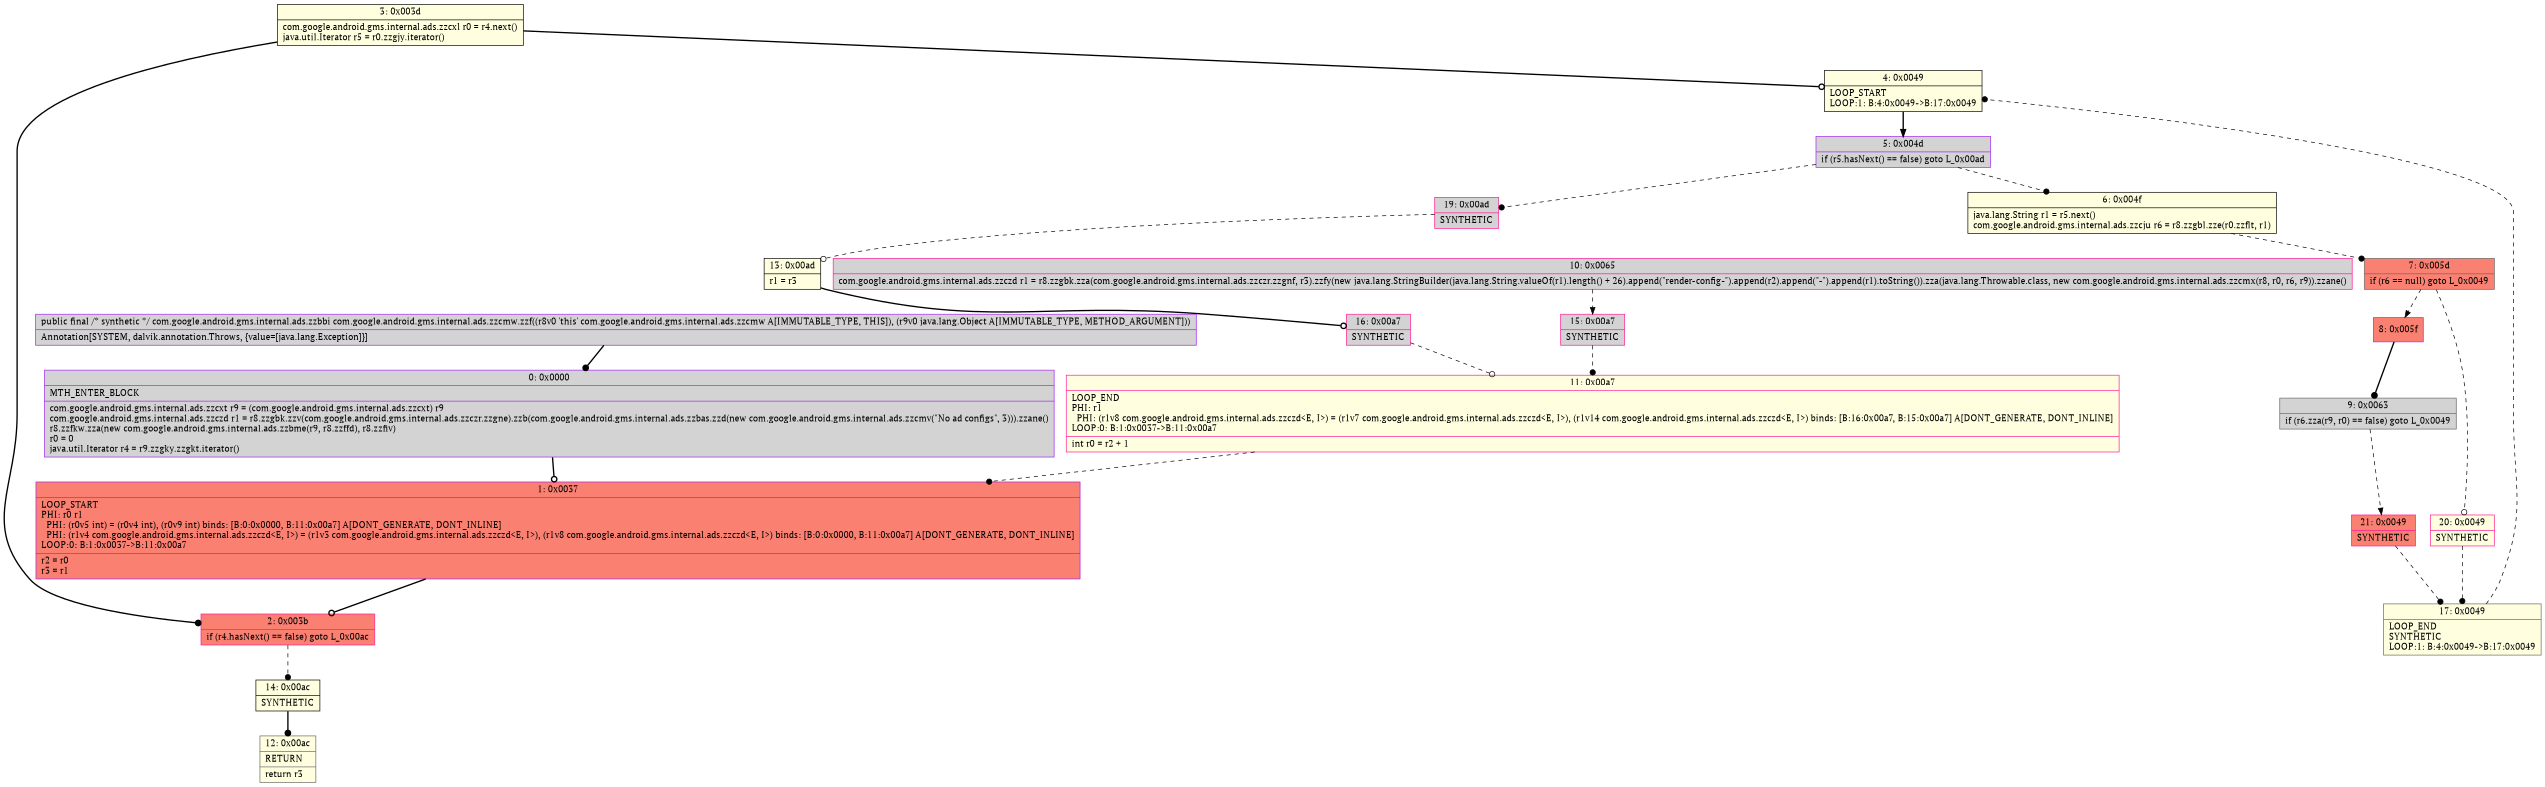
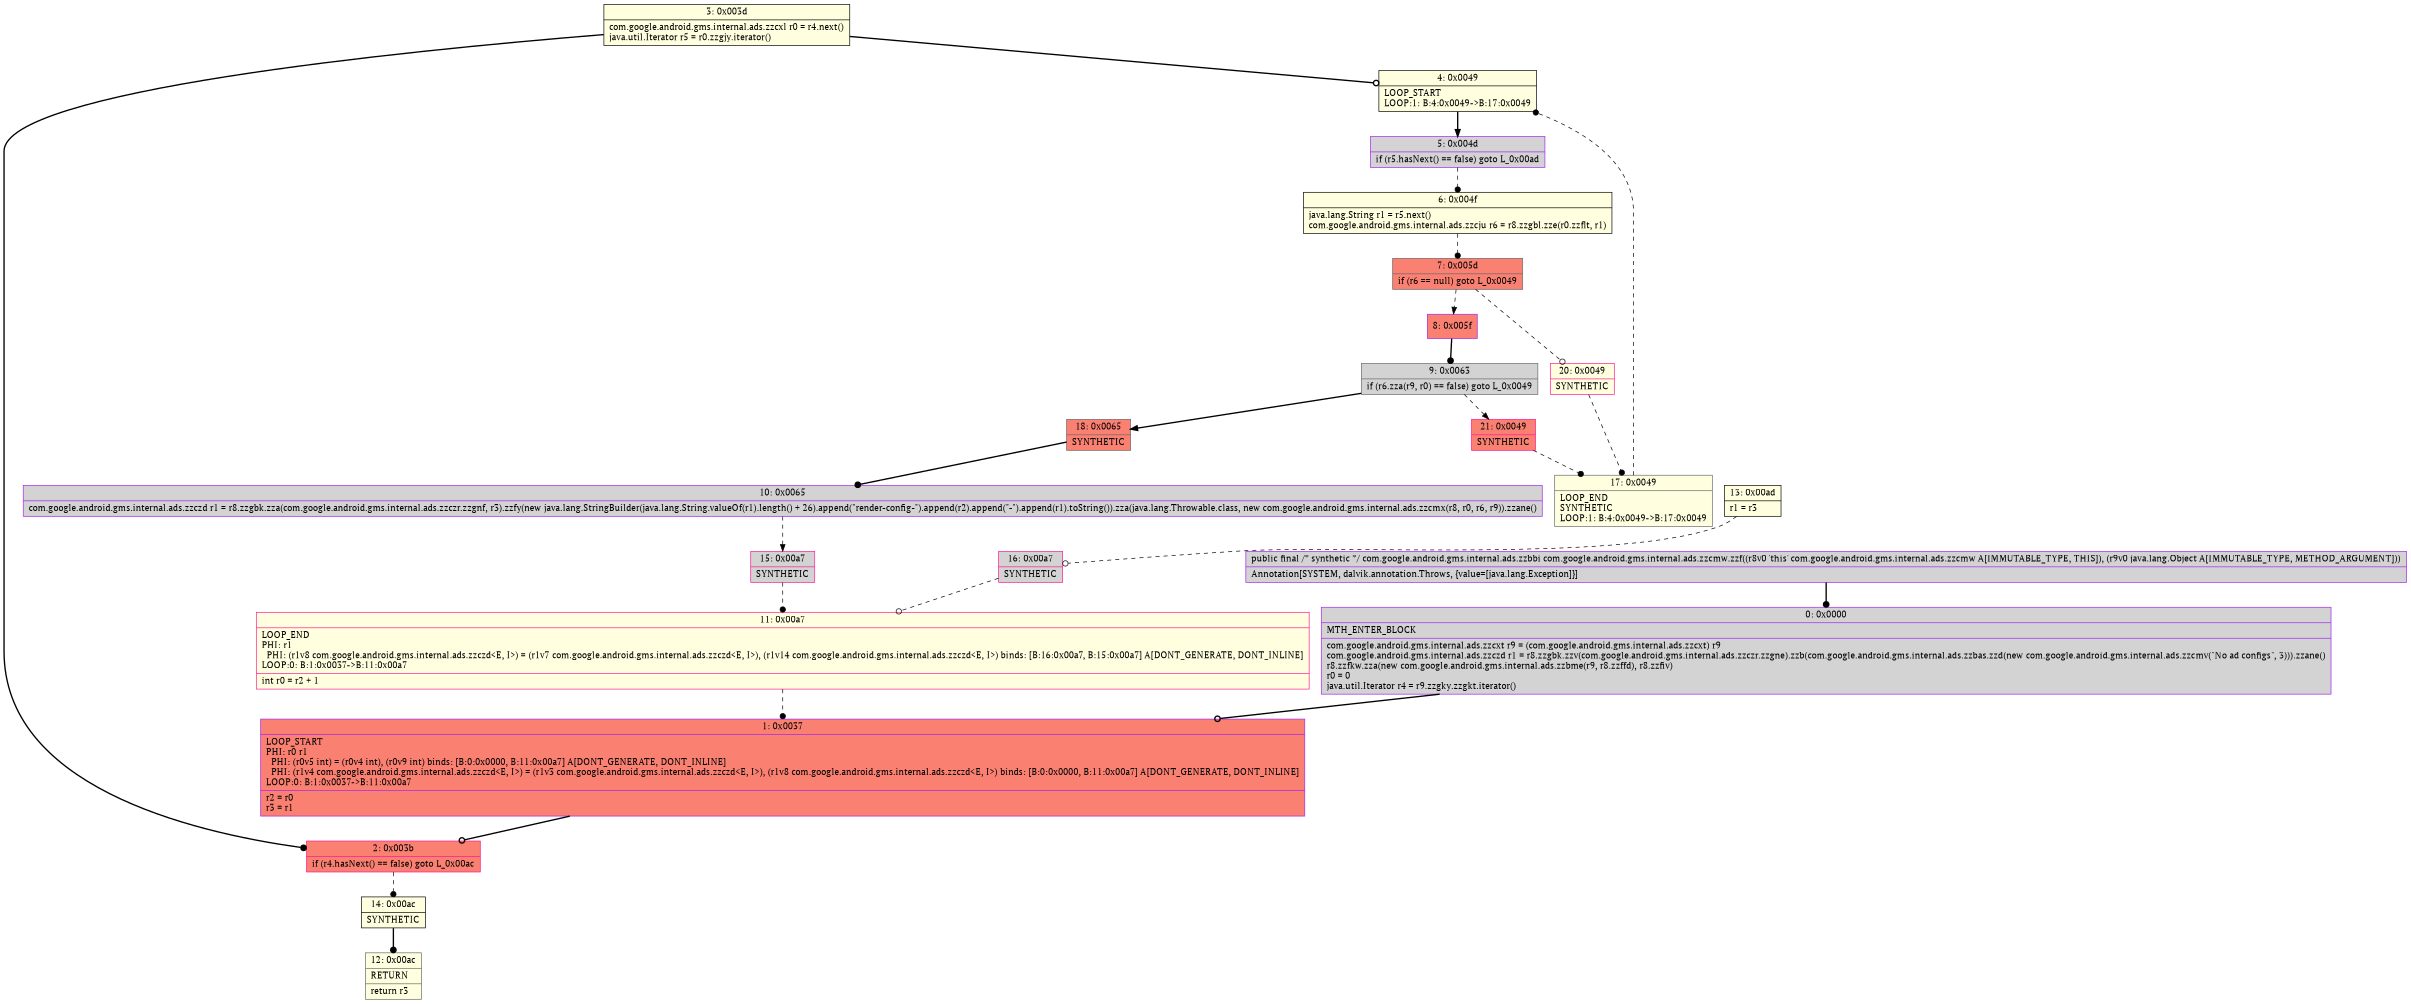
(1467, 213) -> none
(1593, 274) -> (783, 501)
(1080, 311) -> (1405, 550)
none -> (1099, 435)
